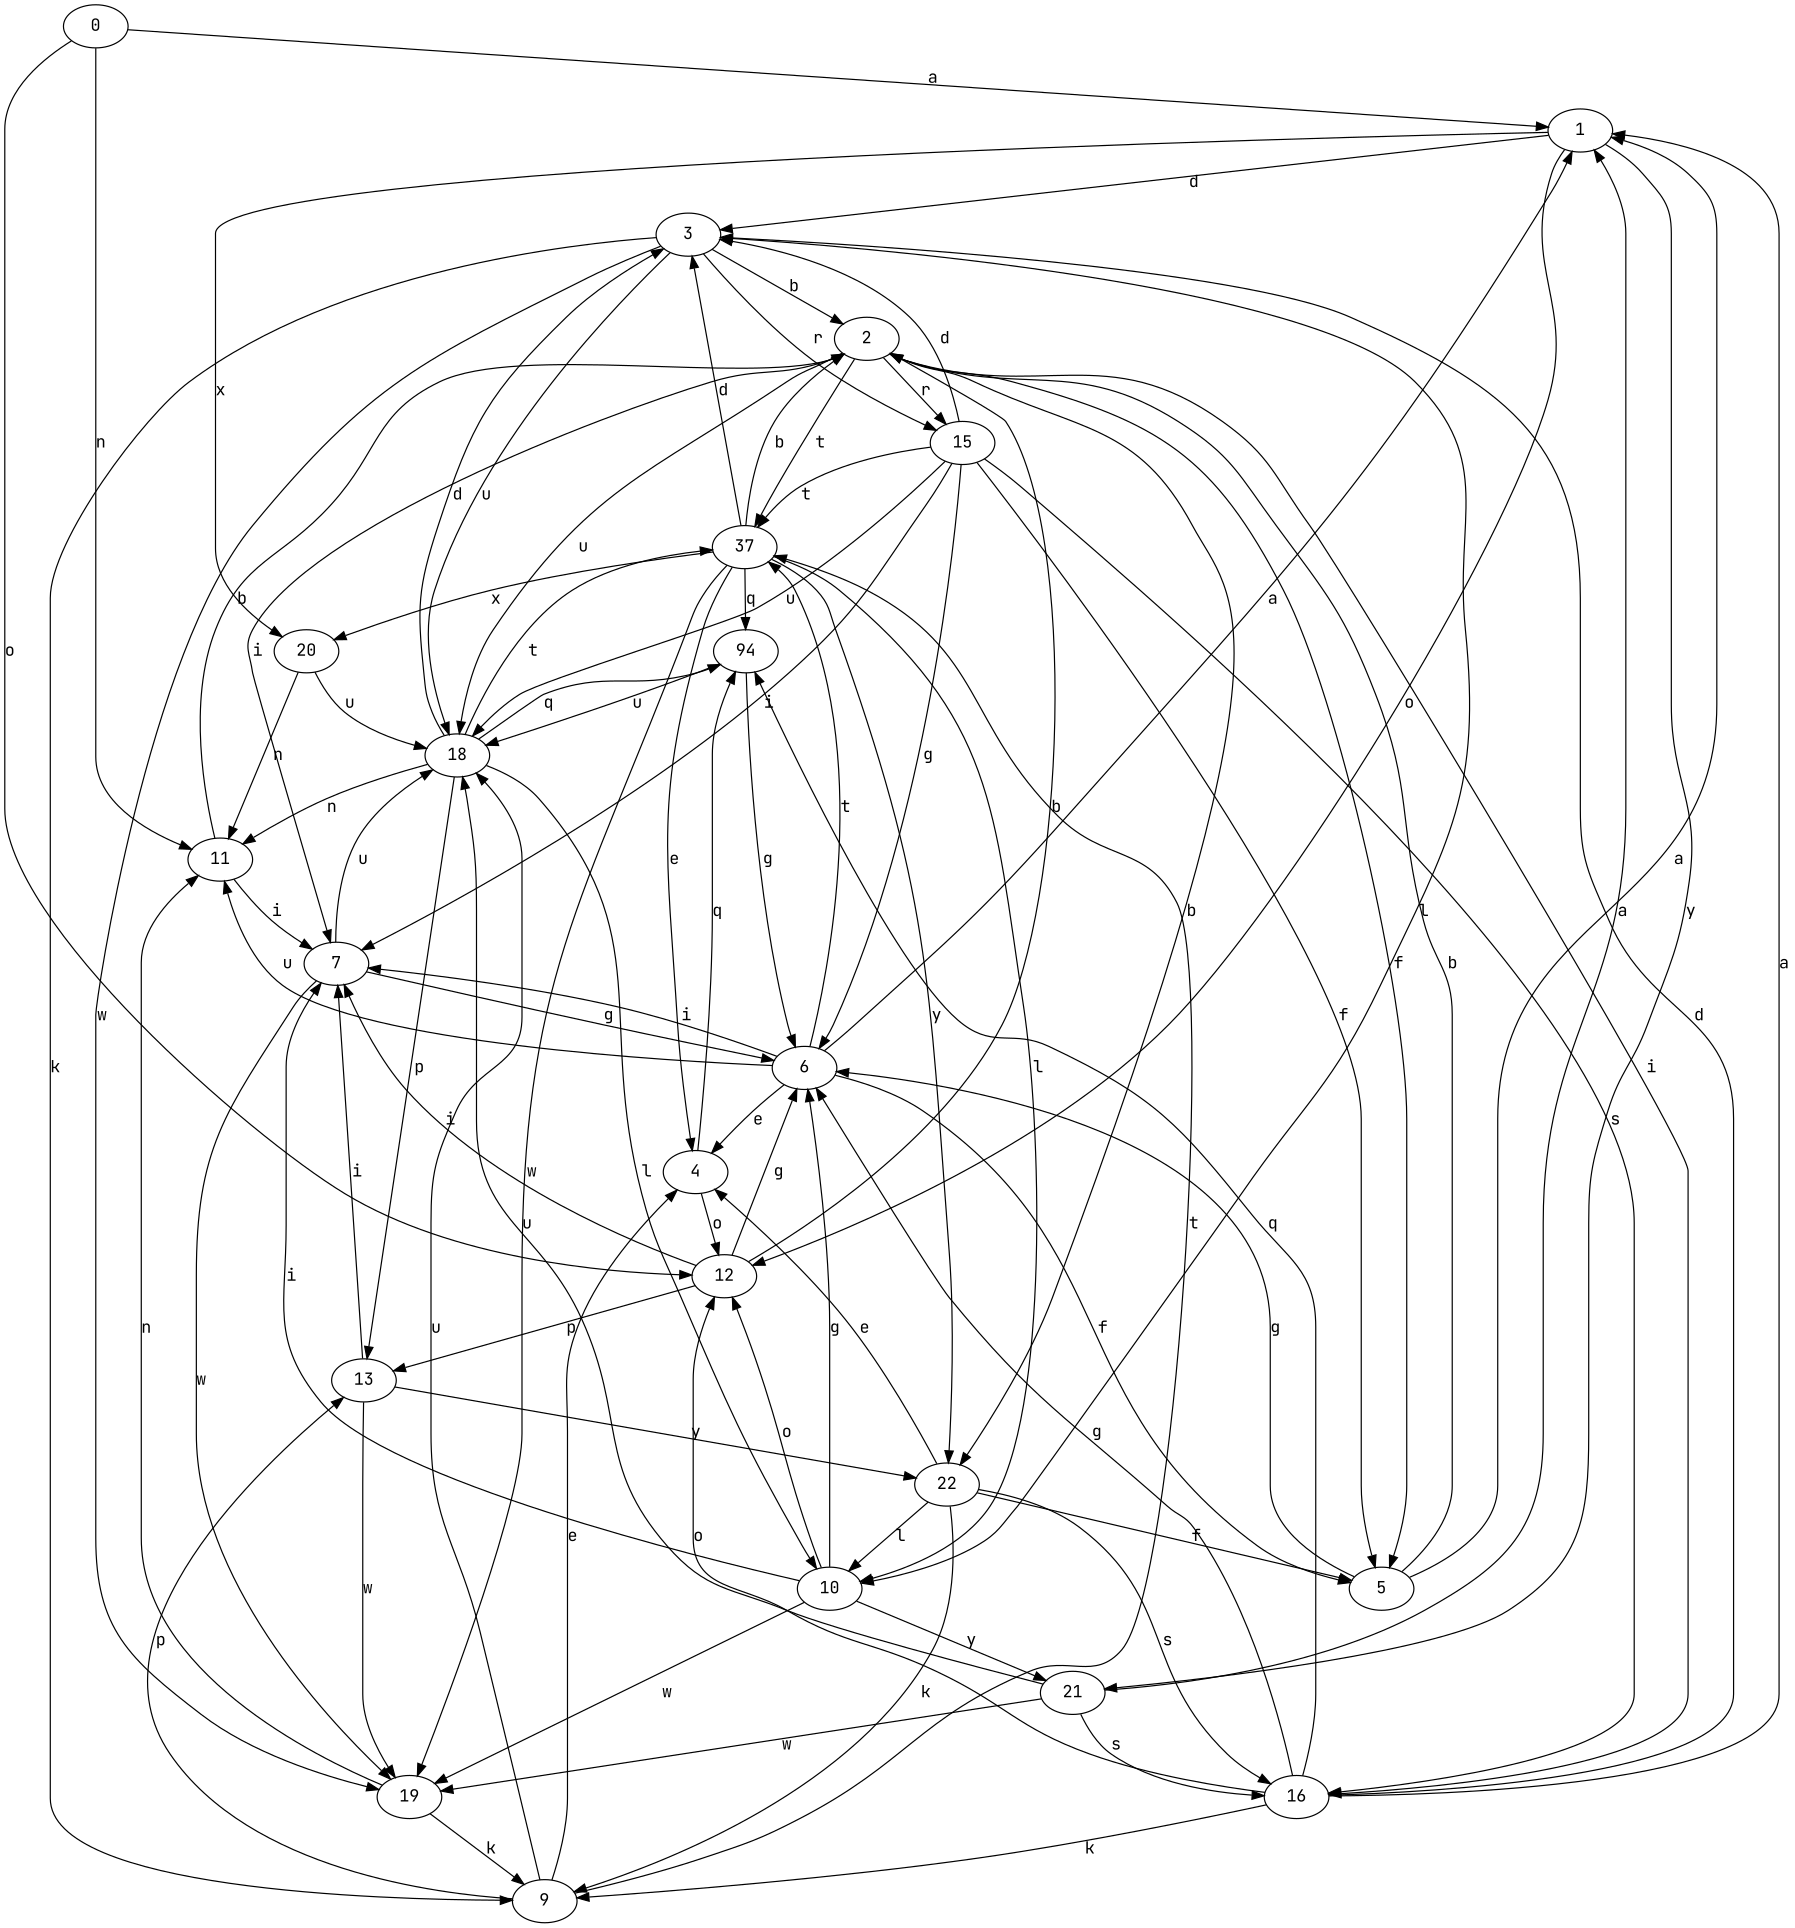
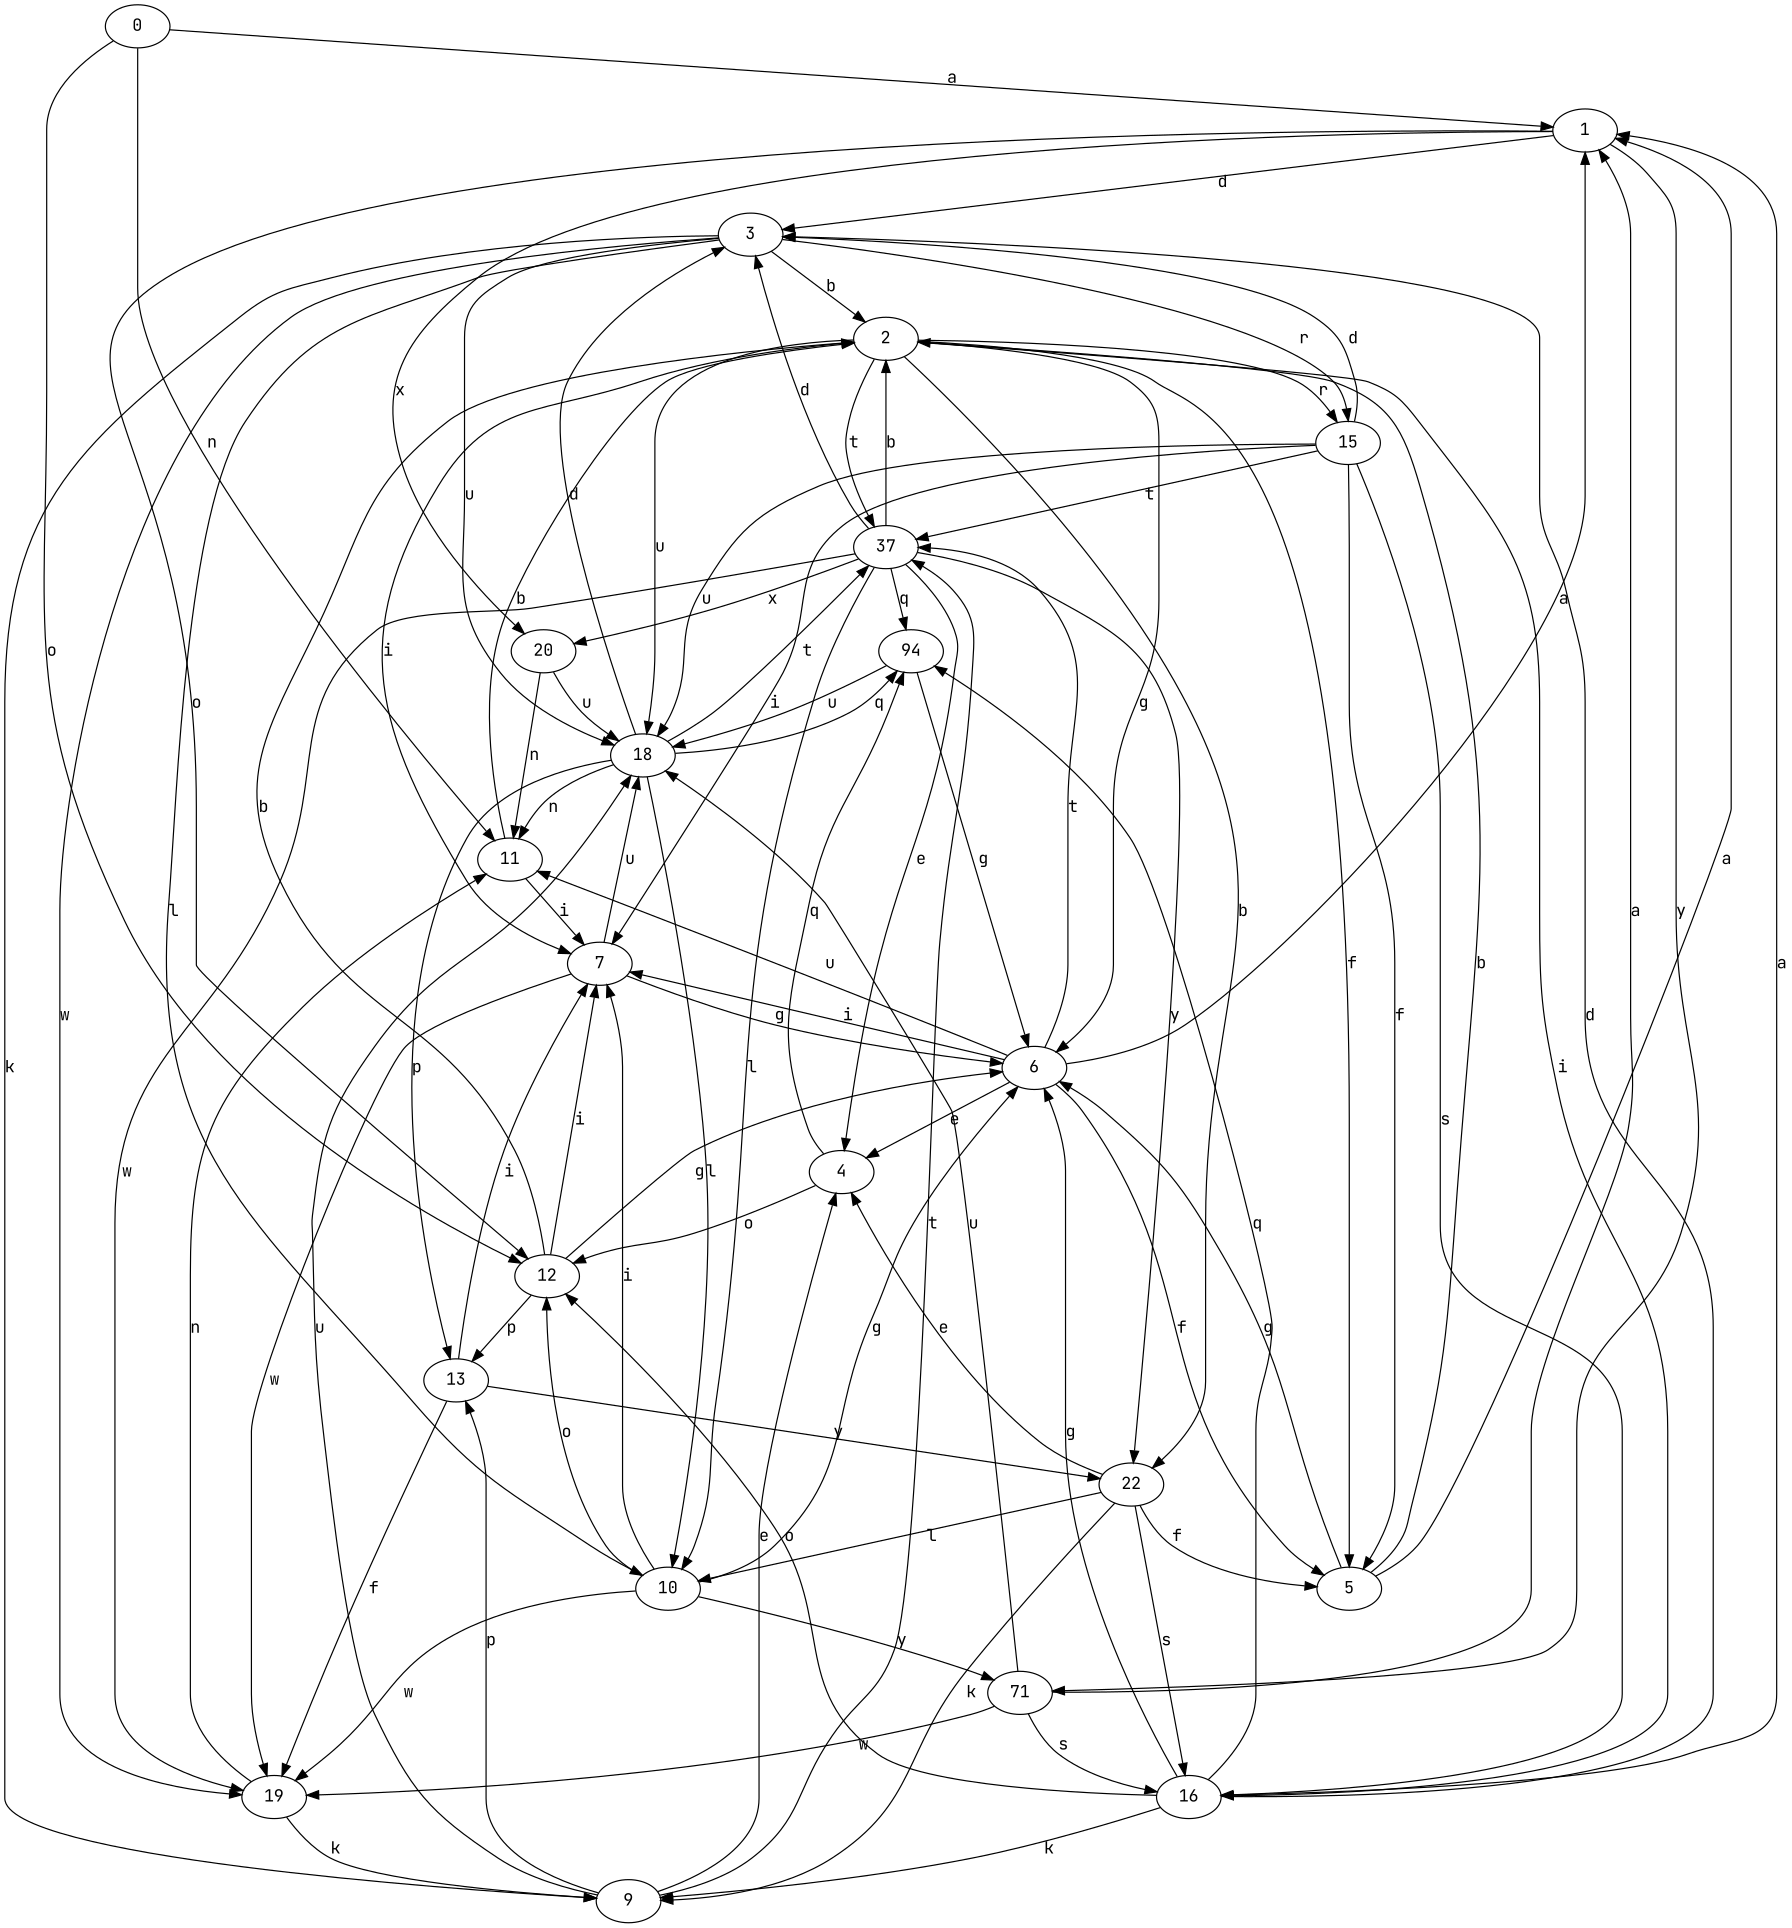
(918, 757) -> (1158, 611)
(368, 1589) -> (374, 1589)
(1073, 1693) -> (1020, 1693)
